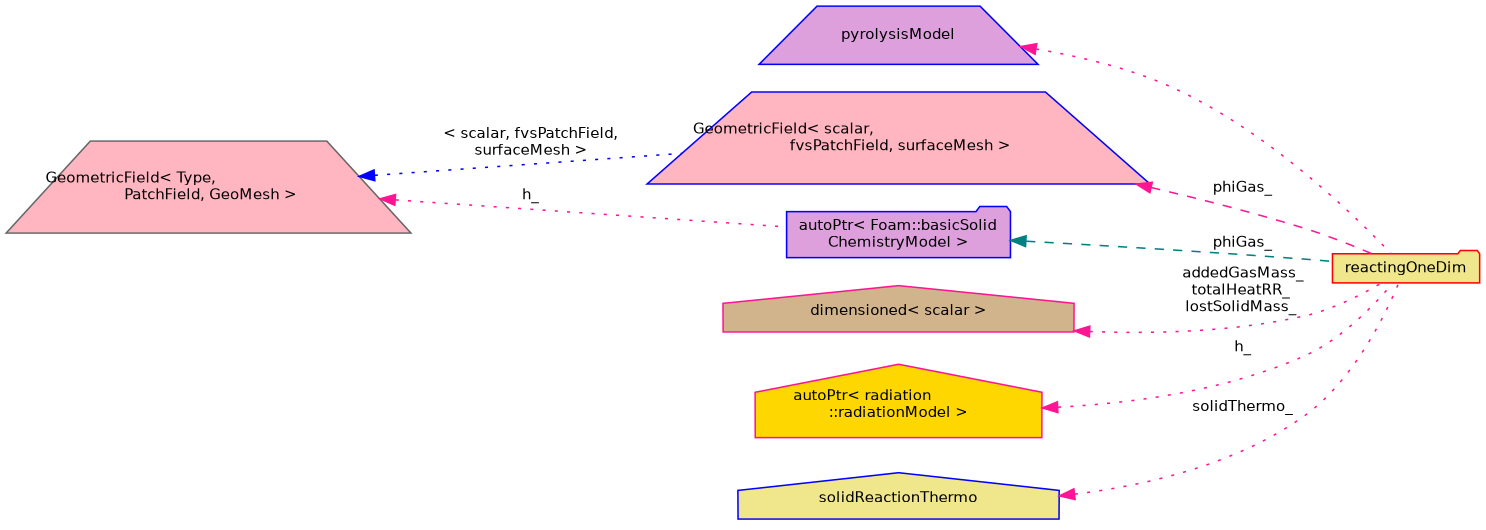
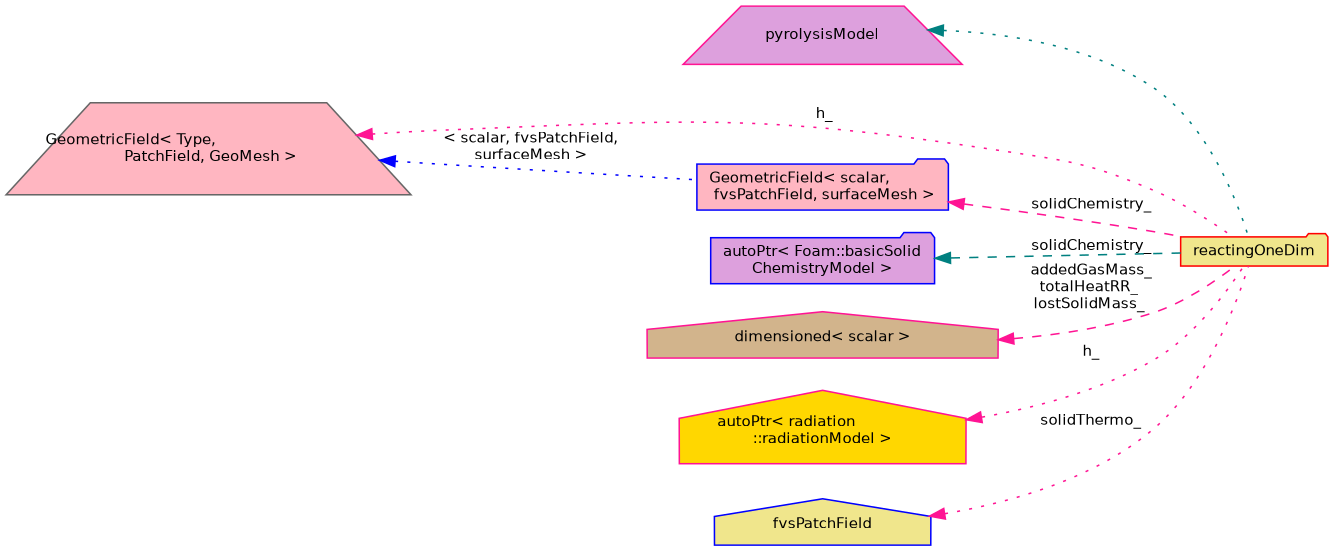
(899, 35) -> (823, 35)
(1231, 120) -> (1136, 77)
(899, 138) -> (823, 187)
(1241, 188) -> (1089, 205)
(591, 213) -> (812, 127)
(1241, 243) -> (1089, 246)
(1239, 327) -> (1130, 319)
(899, 498) -> (823, 524)
